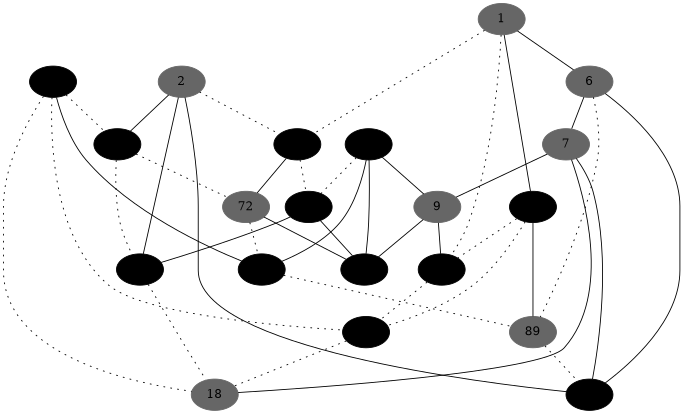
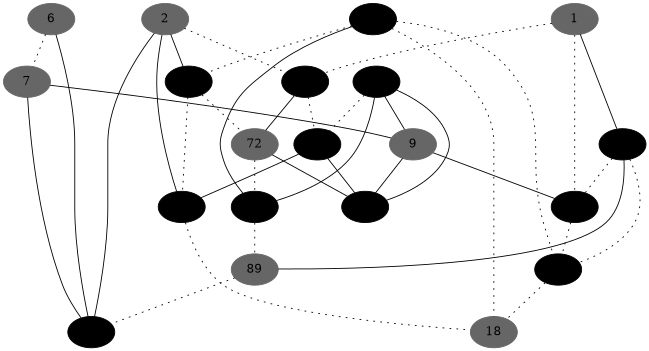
(545, 50) -> none
(578, 113) -> (39, 50)
(581, 221) -> none
(500, 367) -> none
